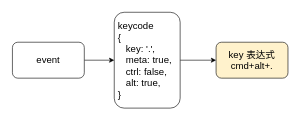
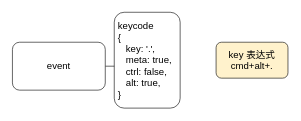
(48, 60) -> (59, 66)
(210, 60) -> none
